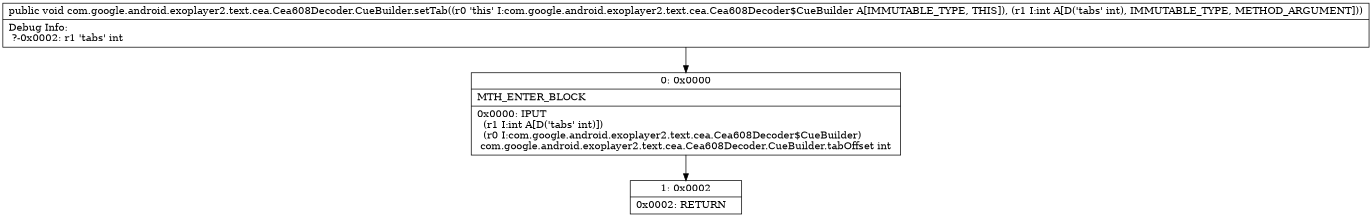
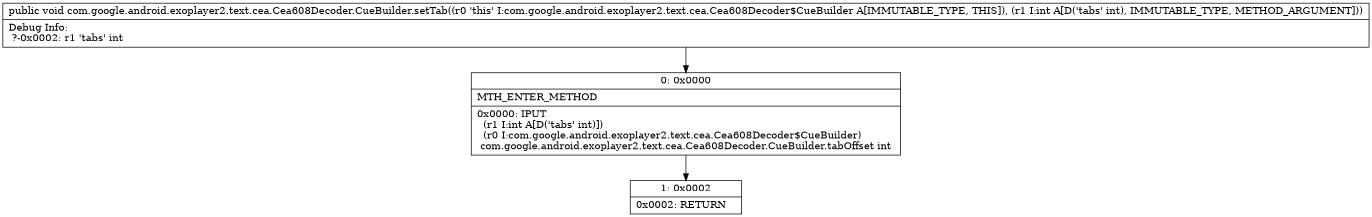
(532, 97) -> (537, 97)
